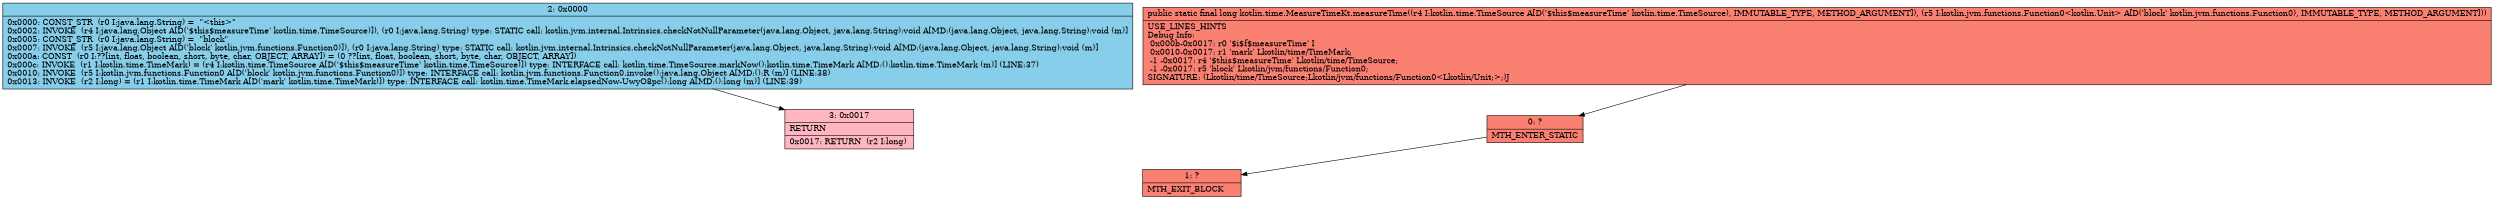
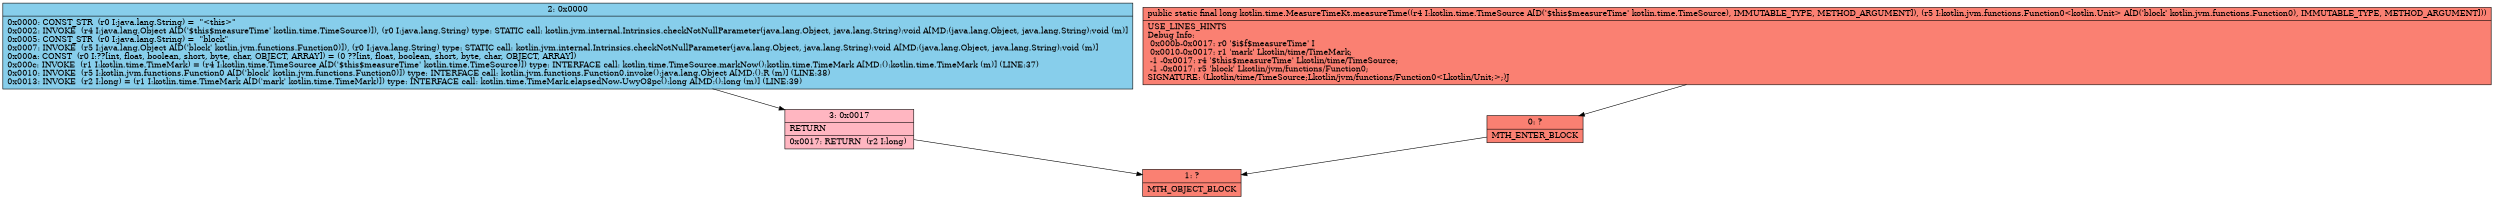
(1535, 136) -> (1535, 136)
none -> (1025, 157)
(1186, 189) -> (1192, 189)
